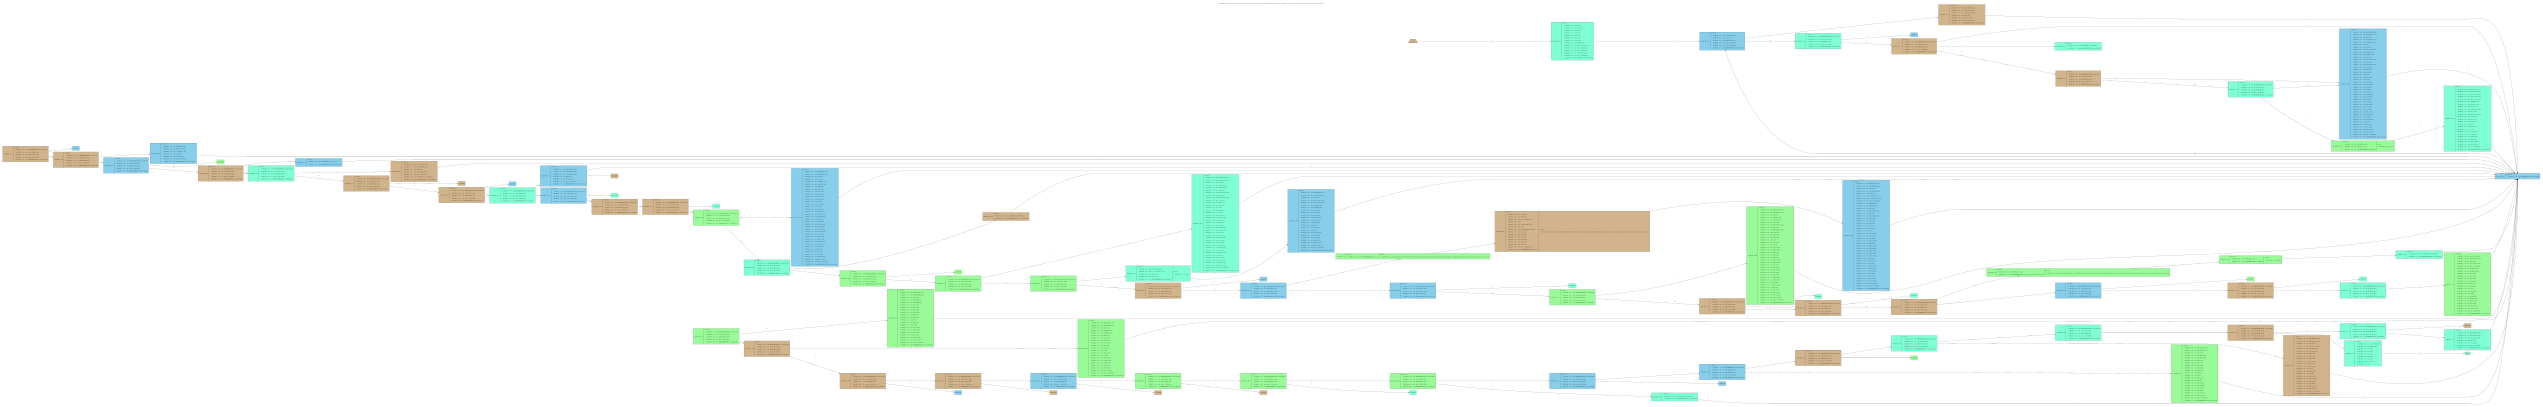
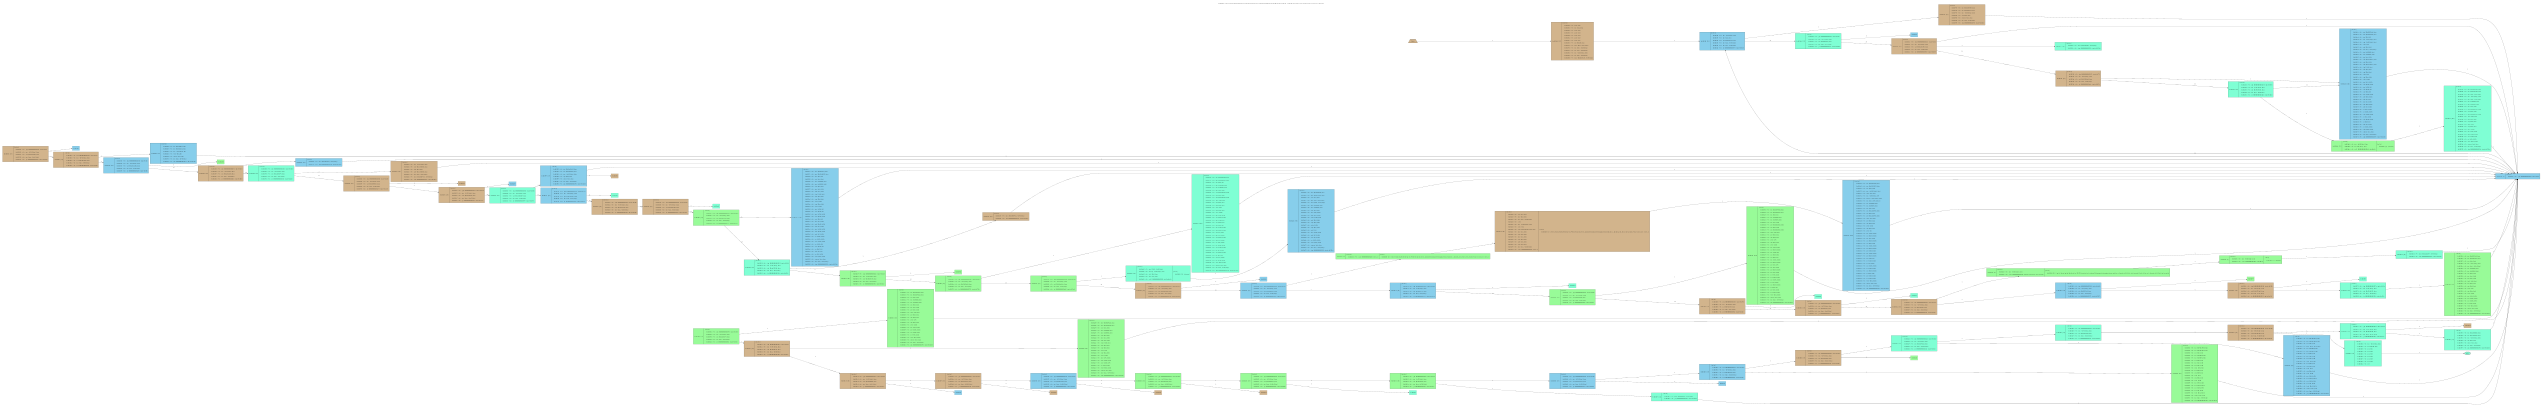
(1572, 41) -> (1572, 41)
(2307, 366) -> (2307, 366)
